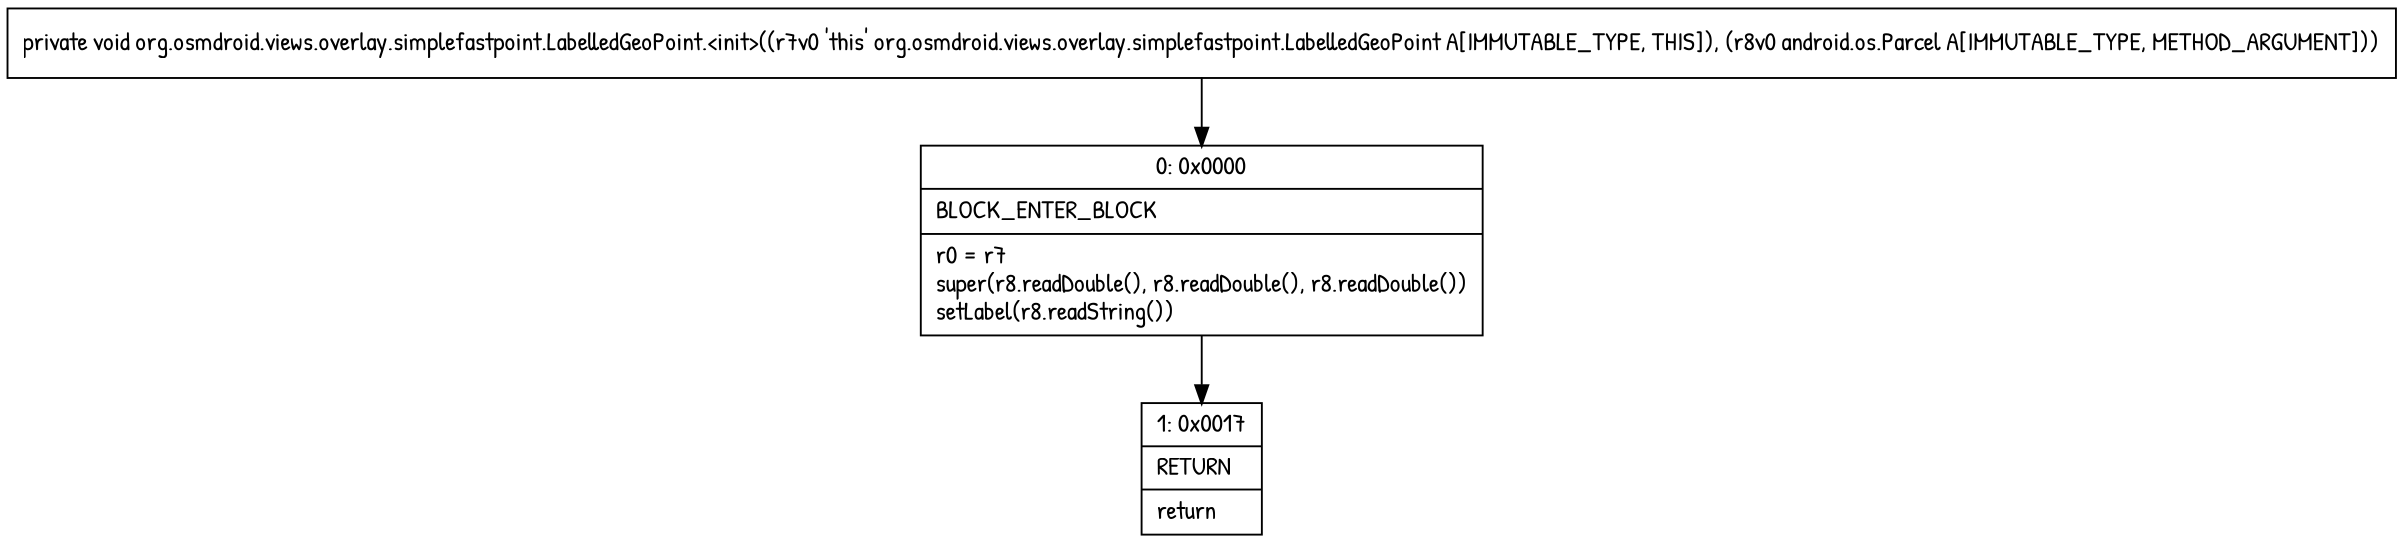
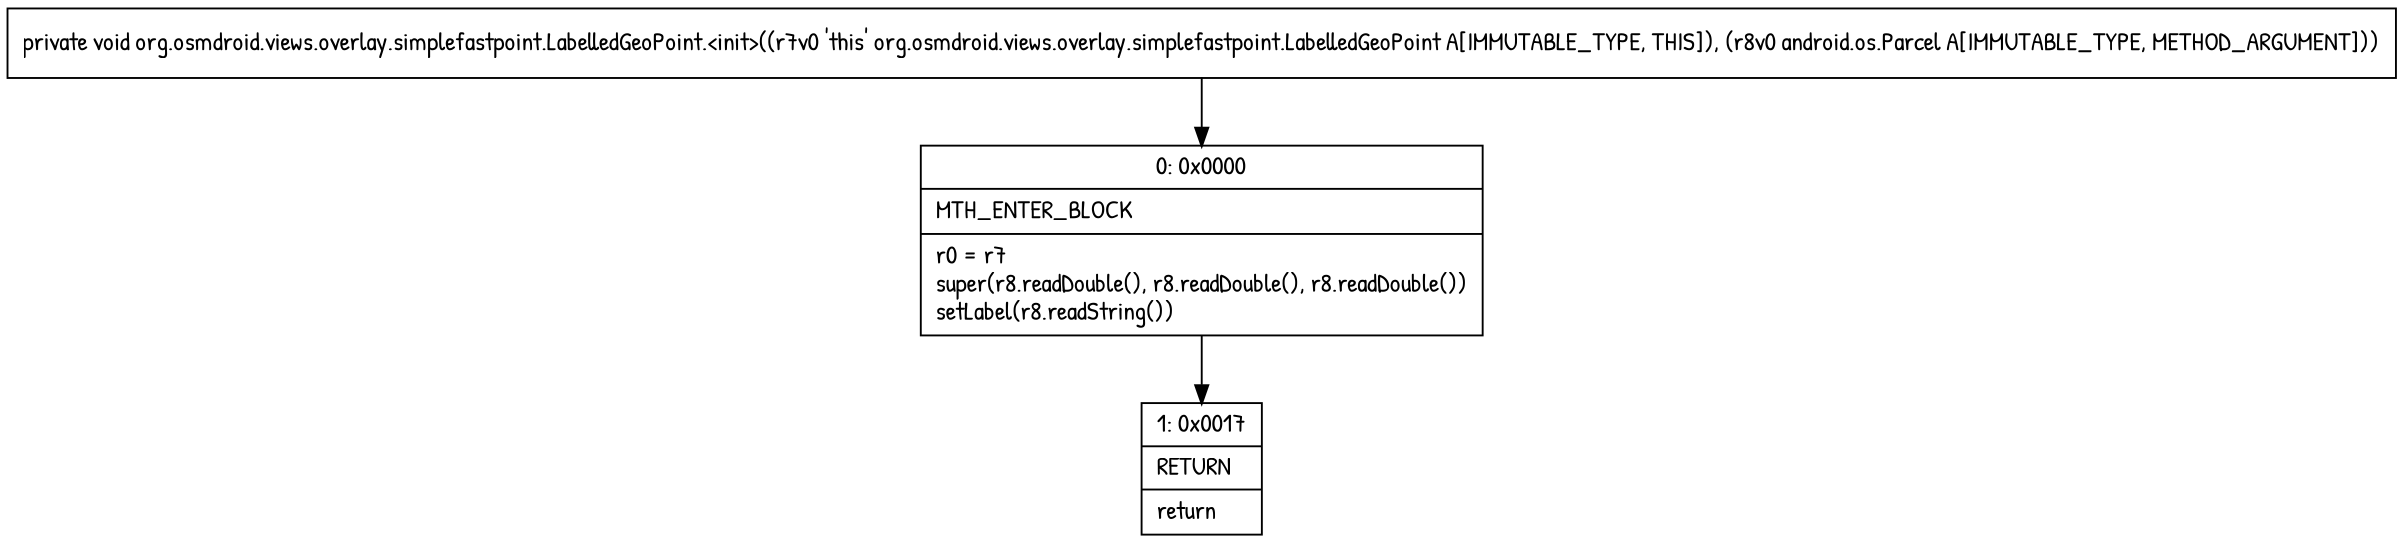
(1047, 210) -> (1035, 210)
